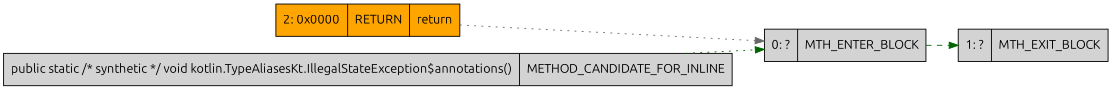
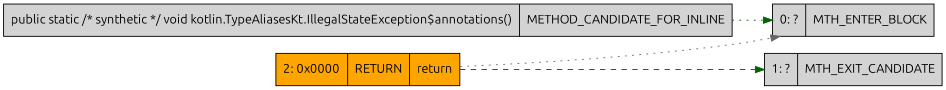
(938, 45) -> (608, 70)
(1050, 45) -> (870, 69)
